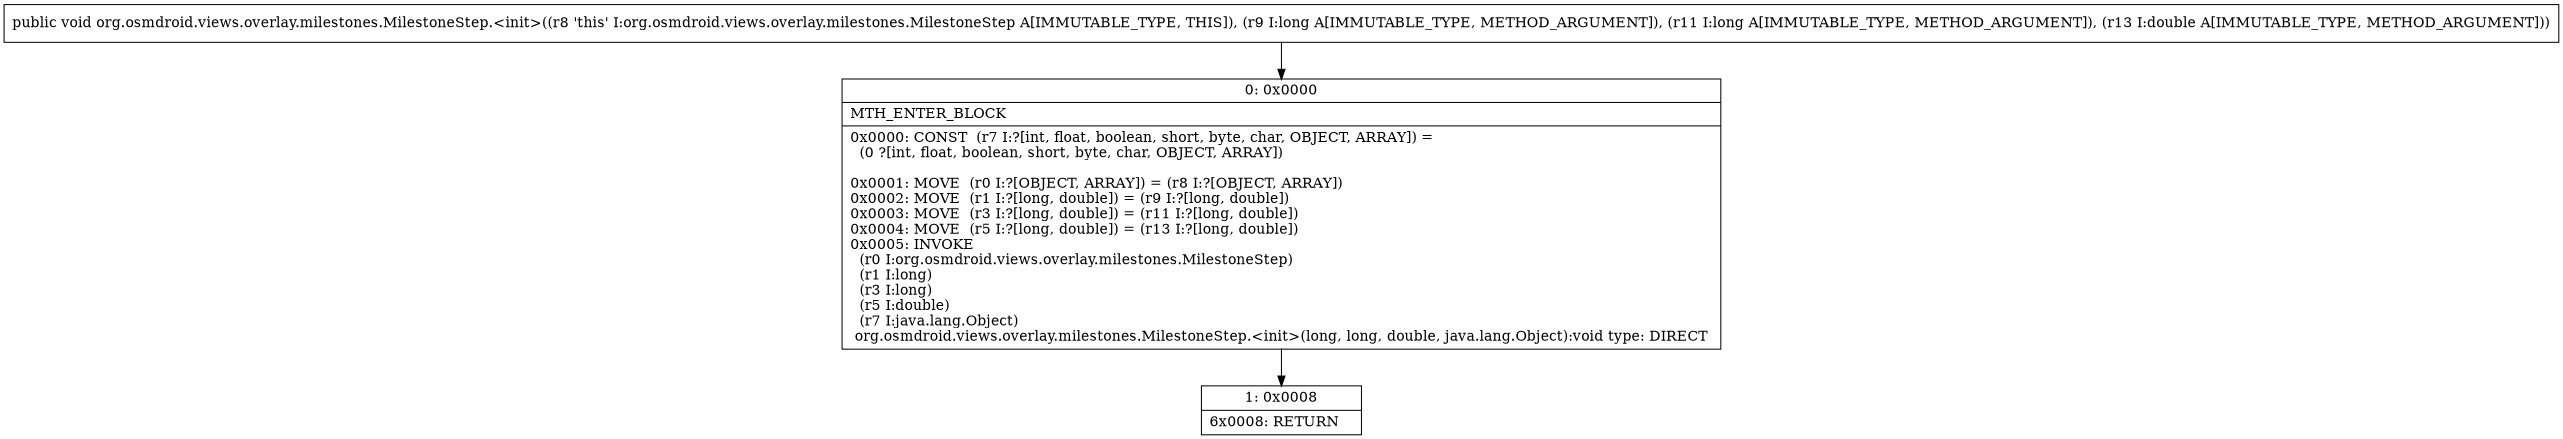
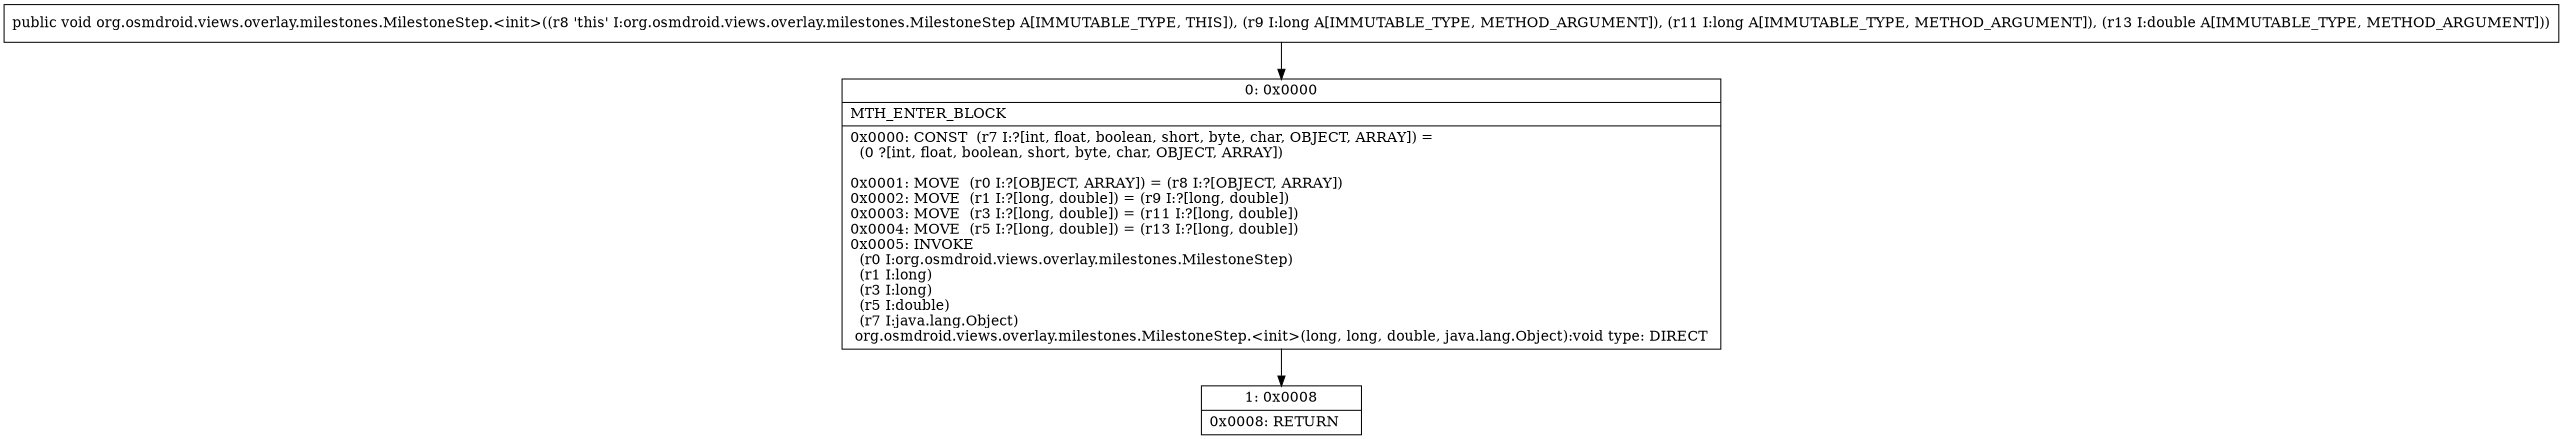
(1281, 422) -> (1281, 422)
